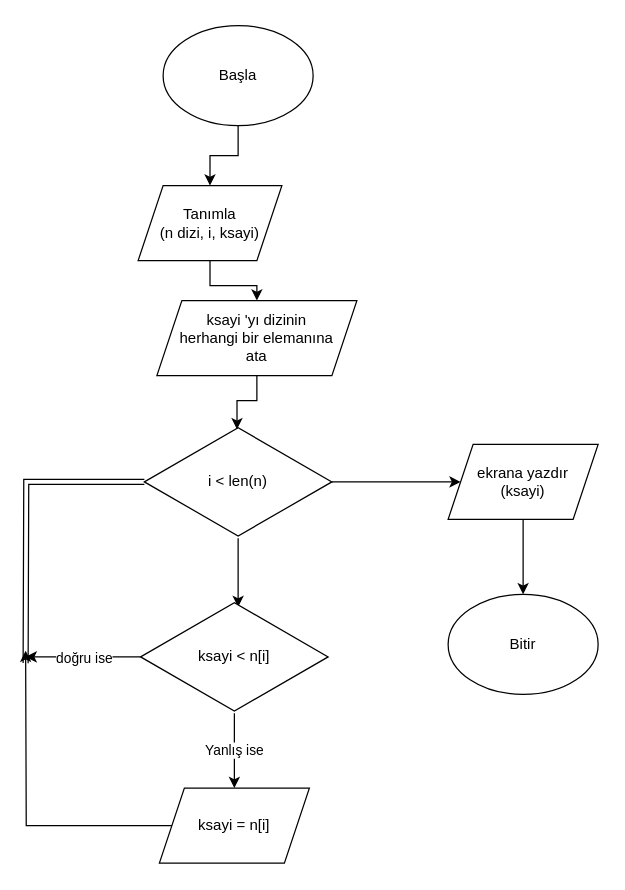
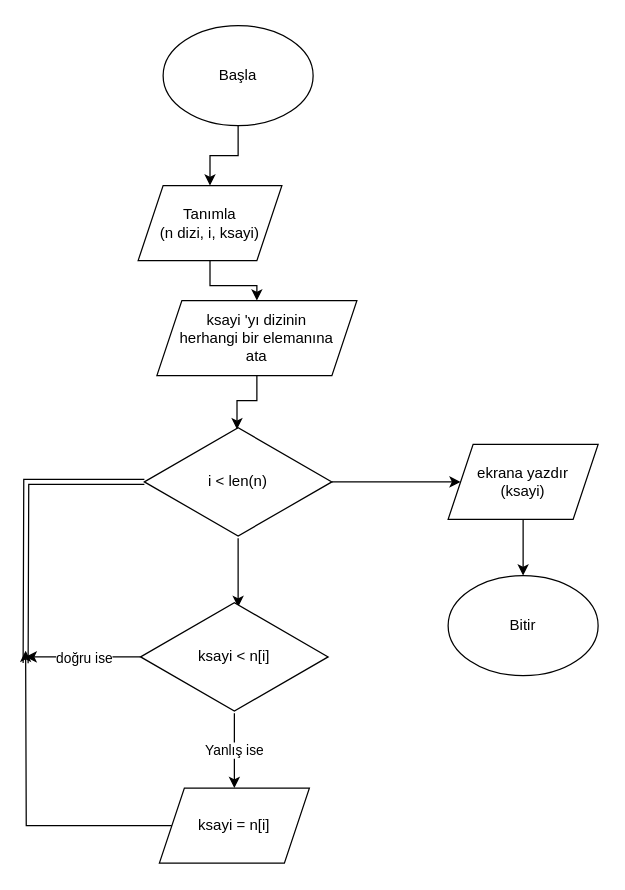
(523, 644) -> (523, 626)
